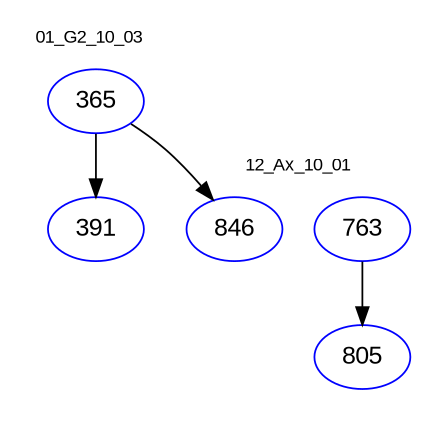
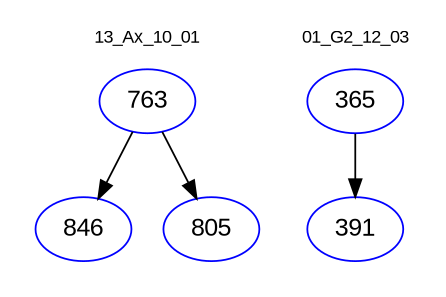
(90, 38) -> (356, 38)
(298, 166) -> (147, 38)
(184, 167) -> (120, 157)
